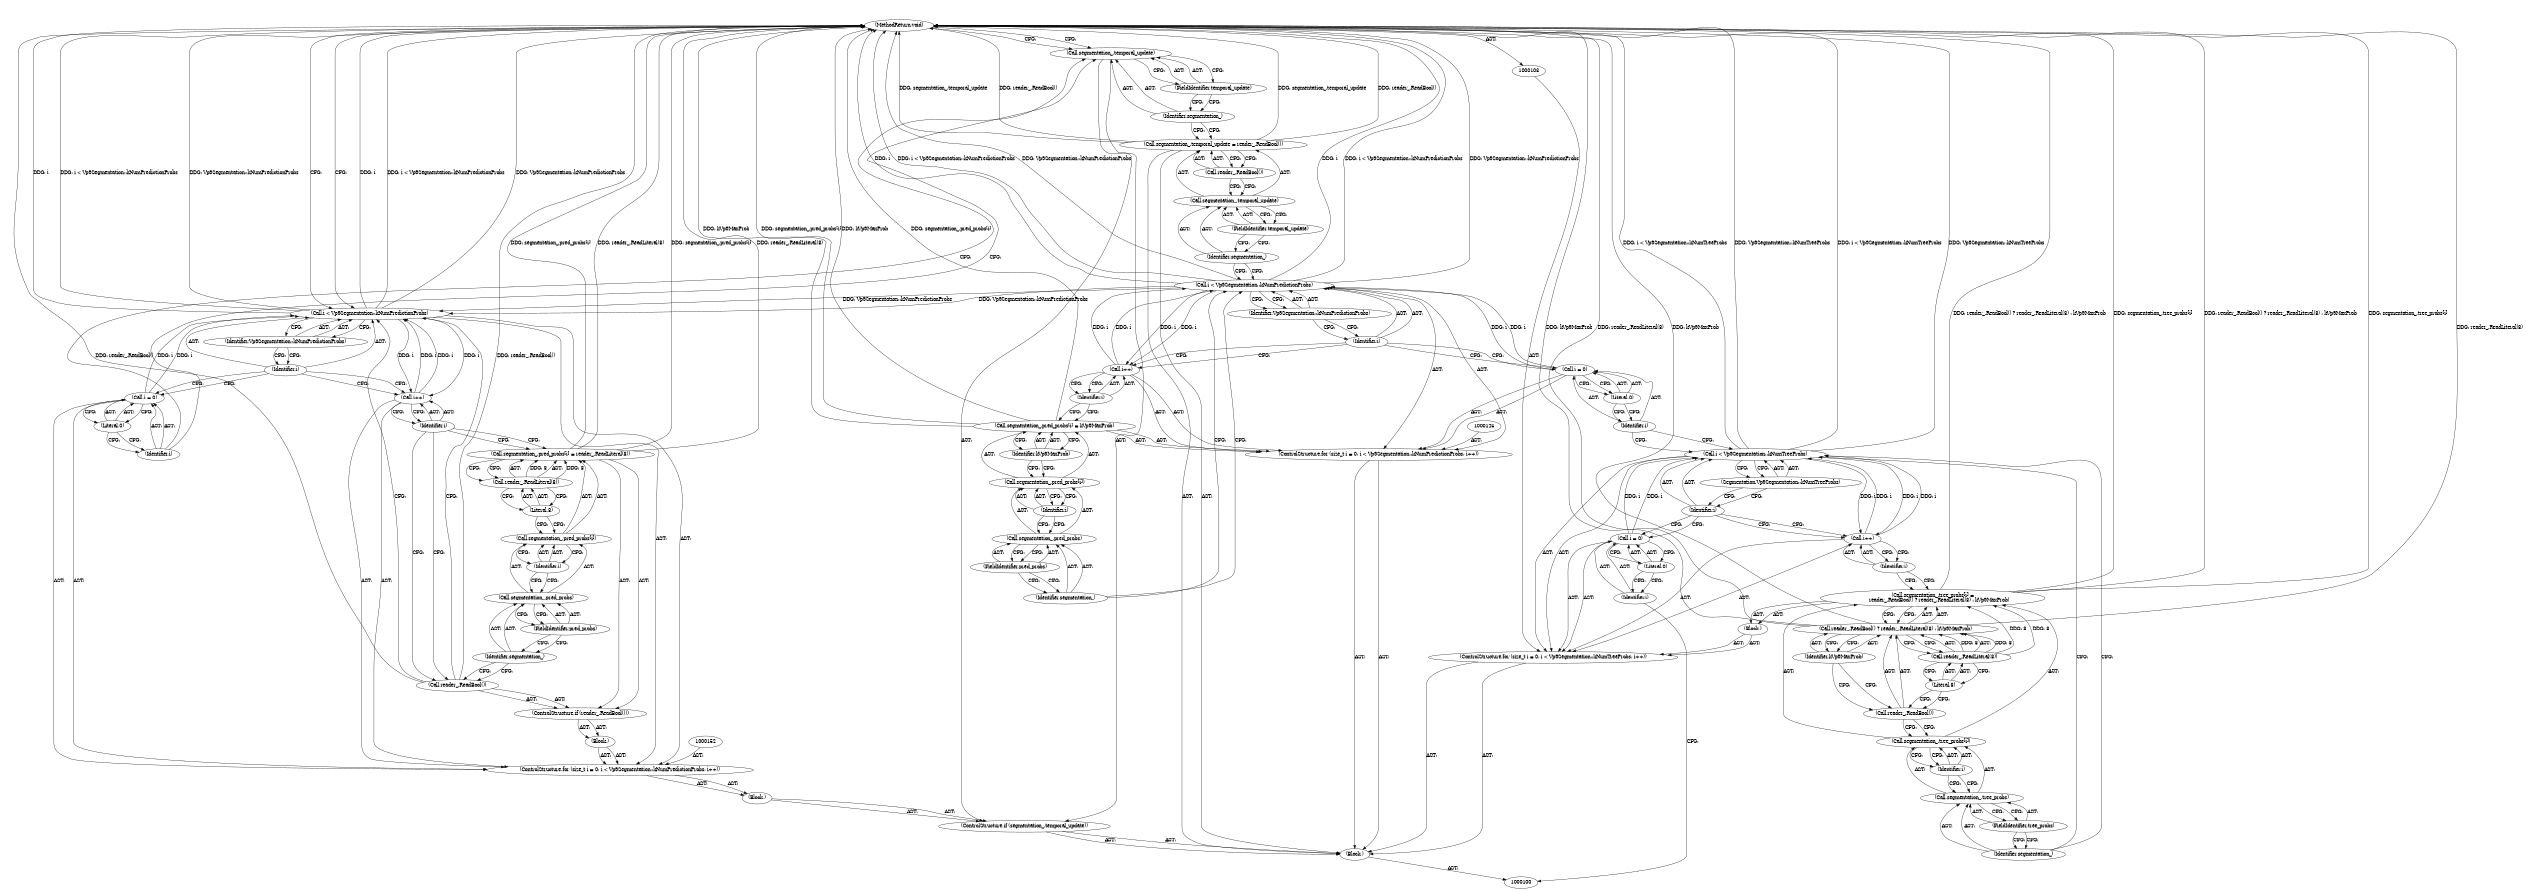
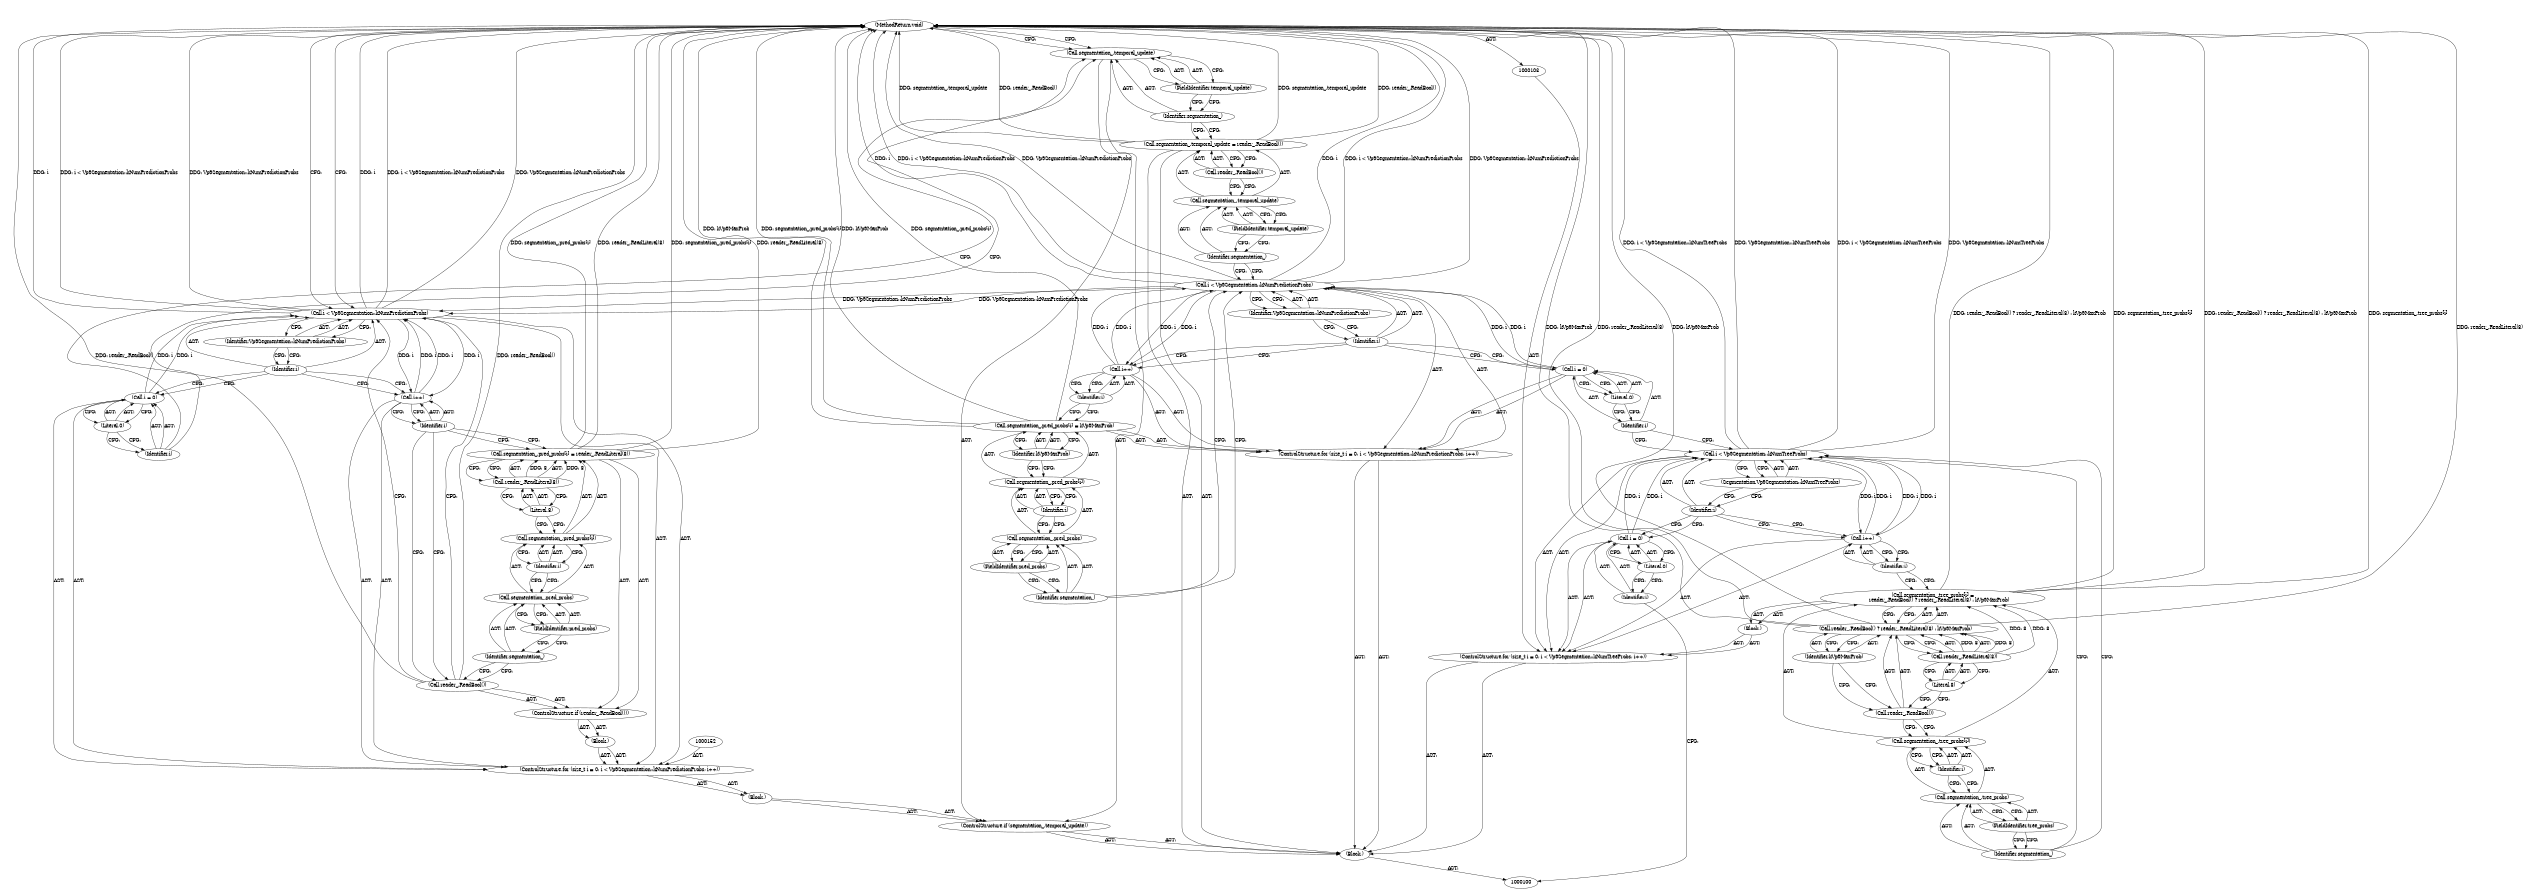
(1484, 426) -> none
